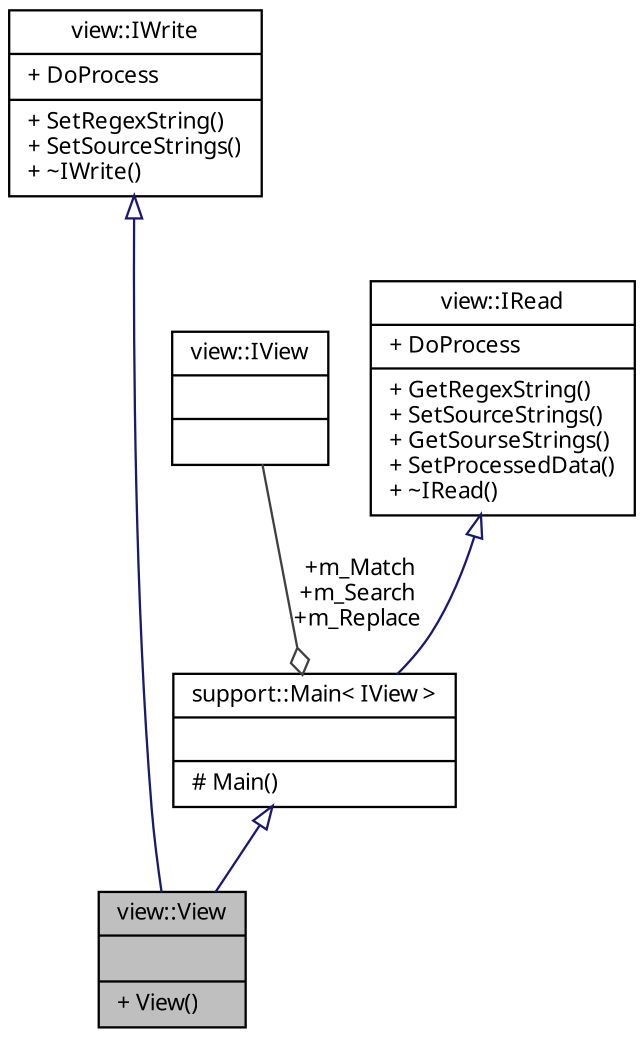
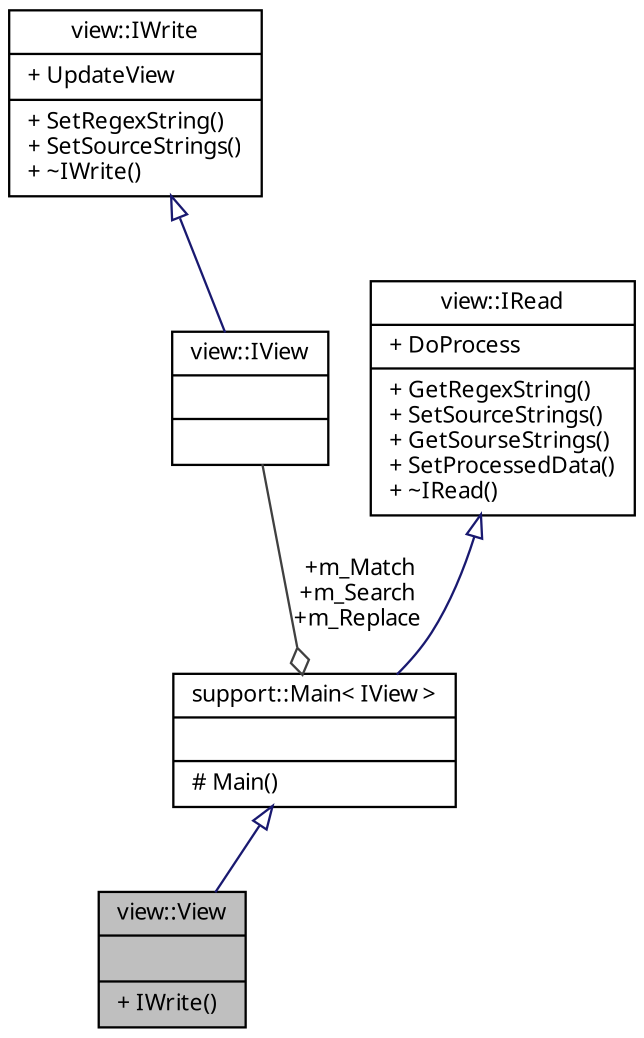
(94, 76) -> (101, 76)
(138, 556) -> (203, 275)
(158, 1003) -> (168, 1003)
